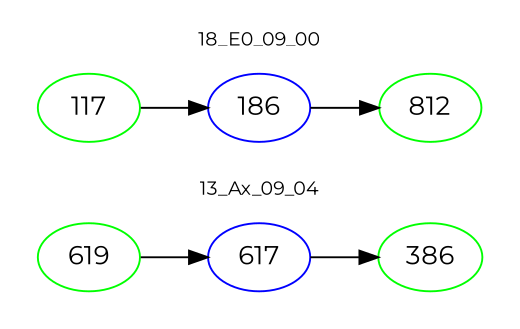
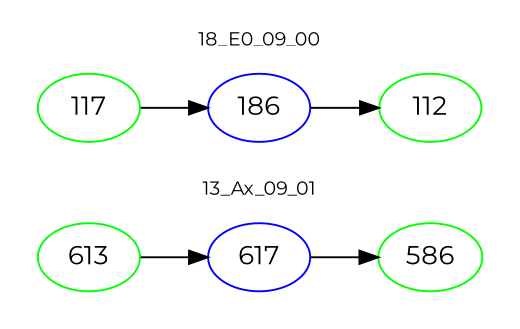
(430, 108) -> (430, 108)
(260, 190) -> (260, 190)
(89, 257) -> (89, 257)
(430, 257) -> (430, 257)
